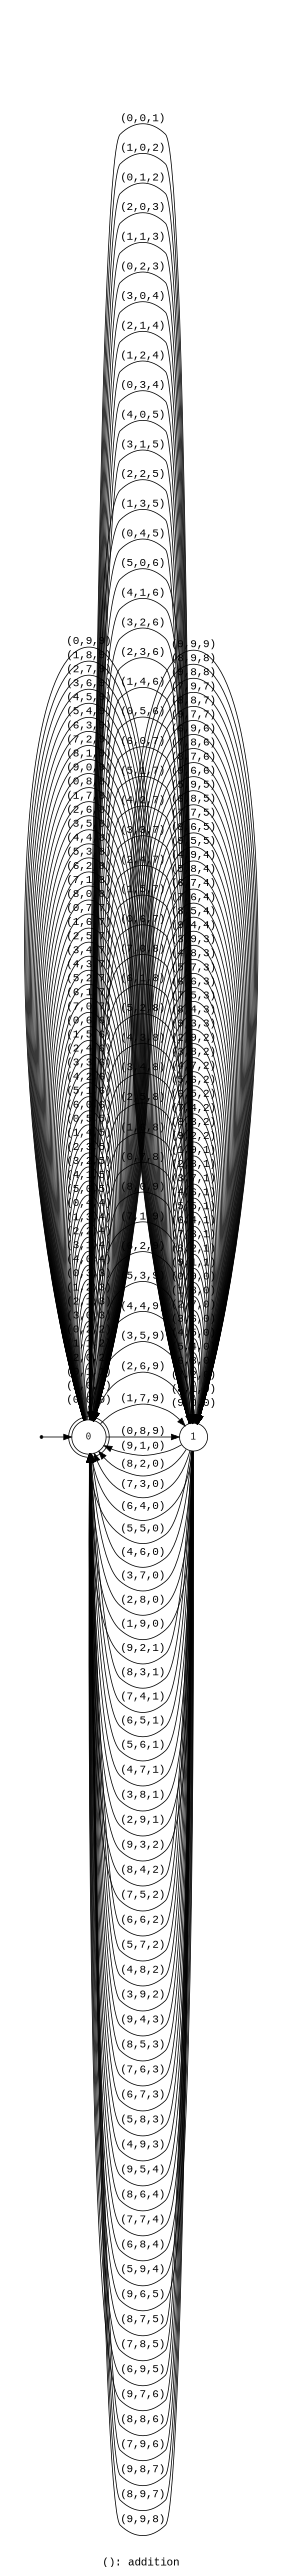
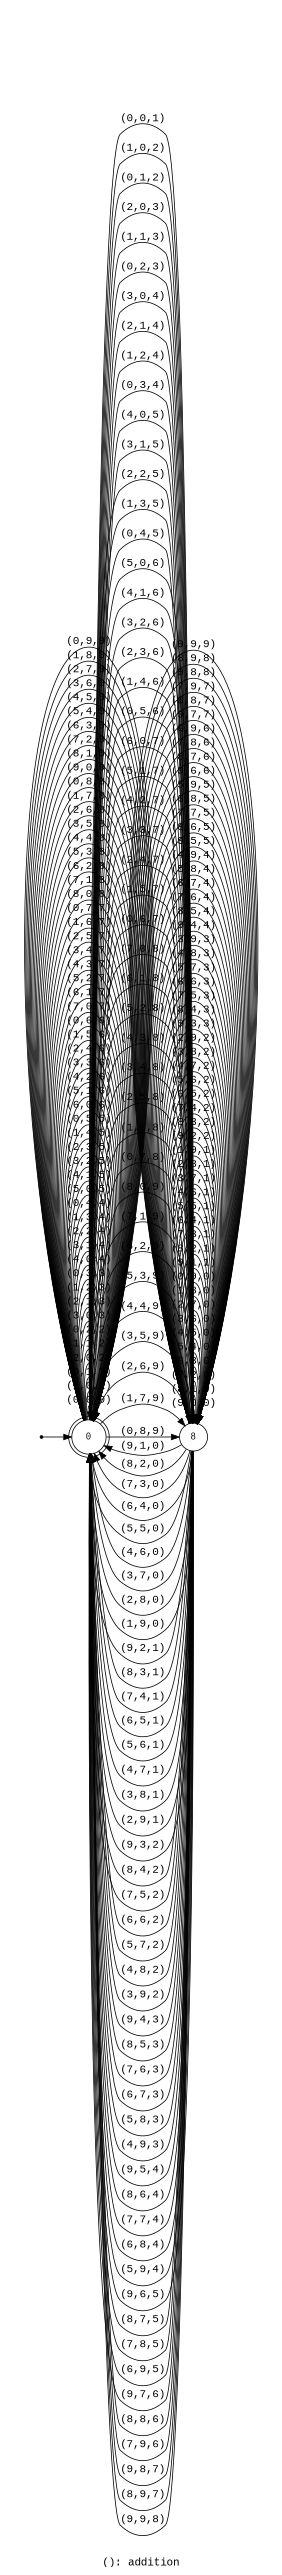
(194, 1437) -> (194, 1437)
